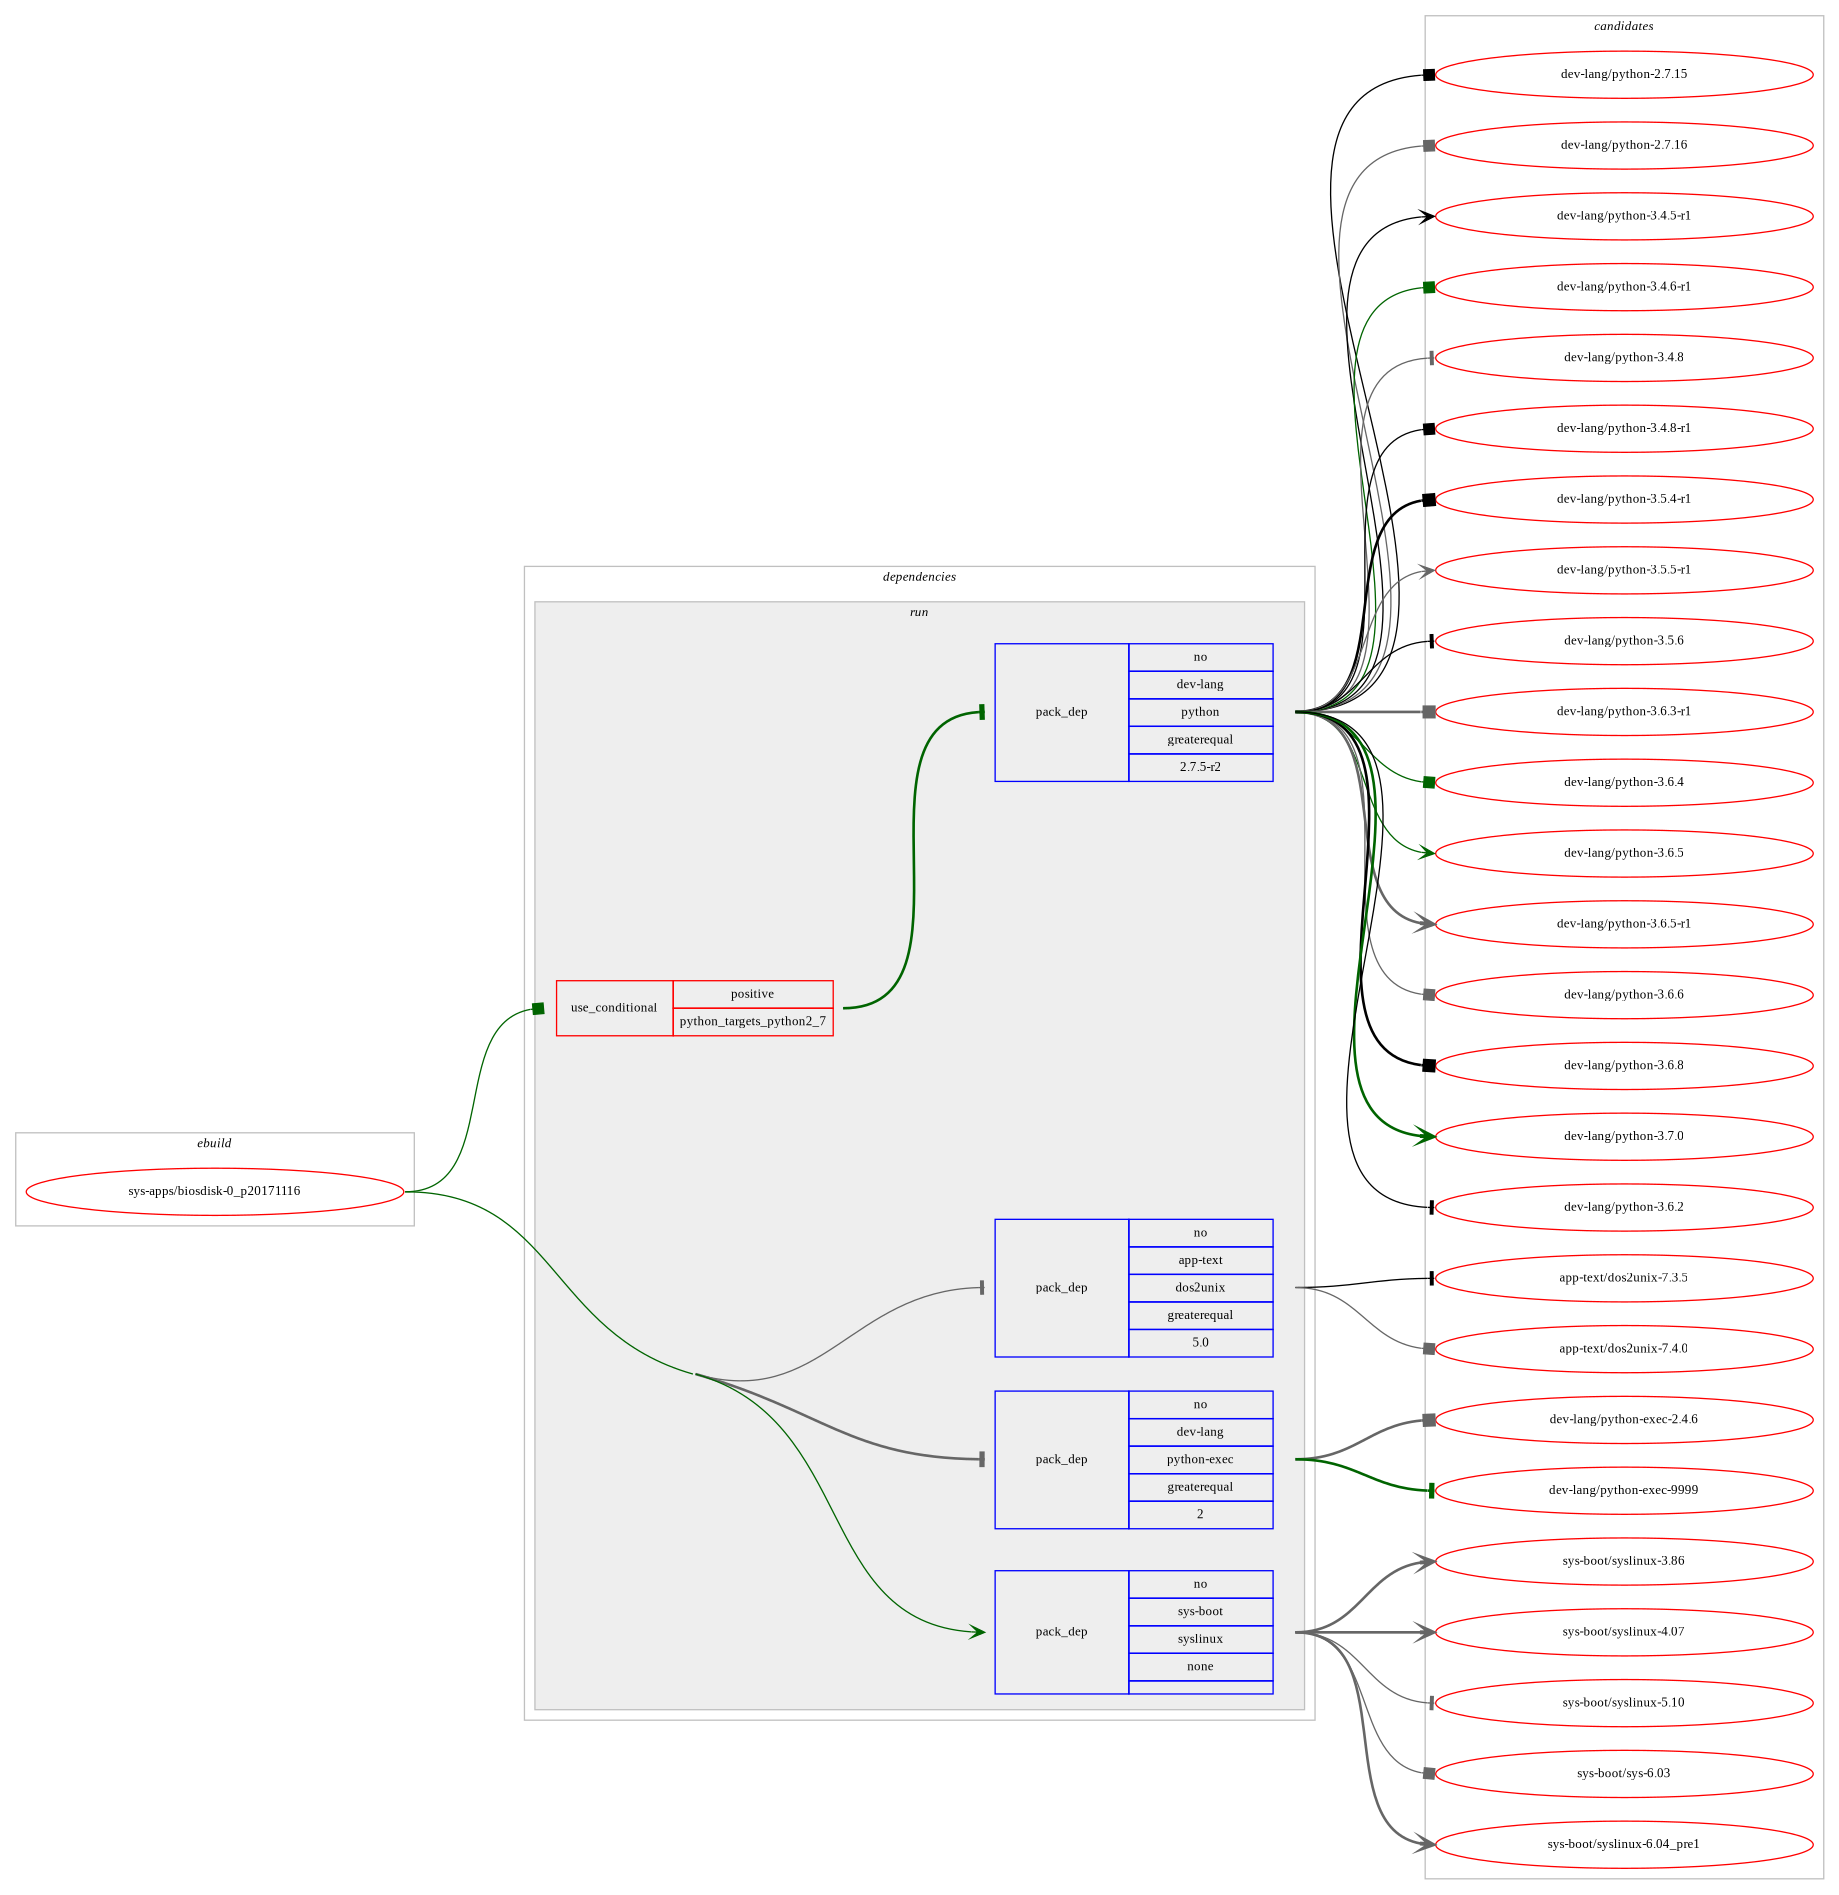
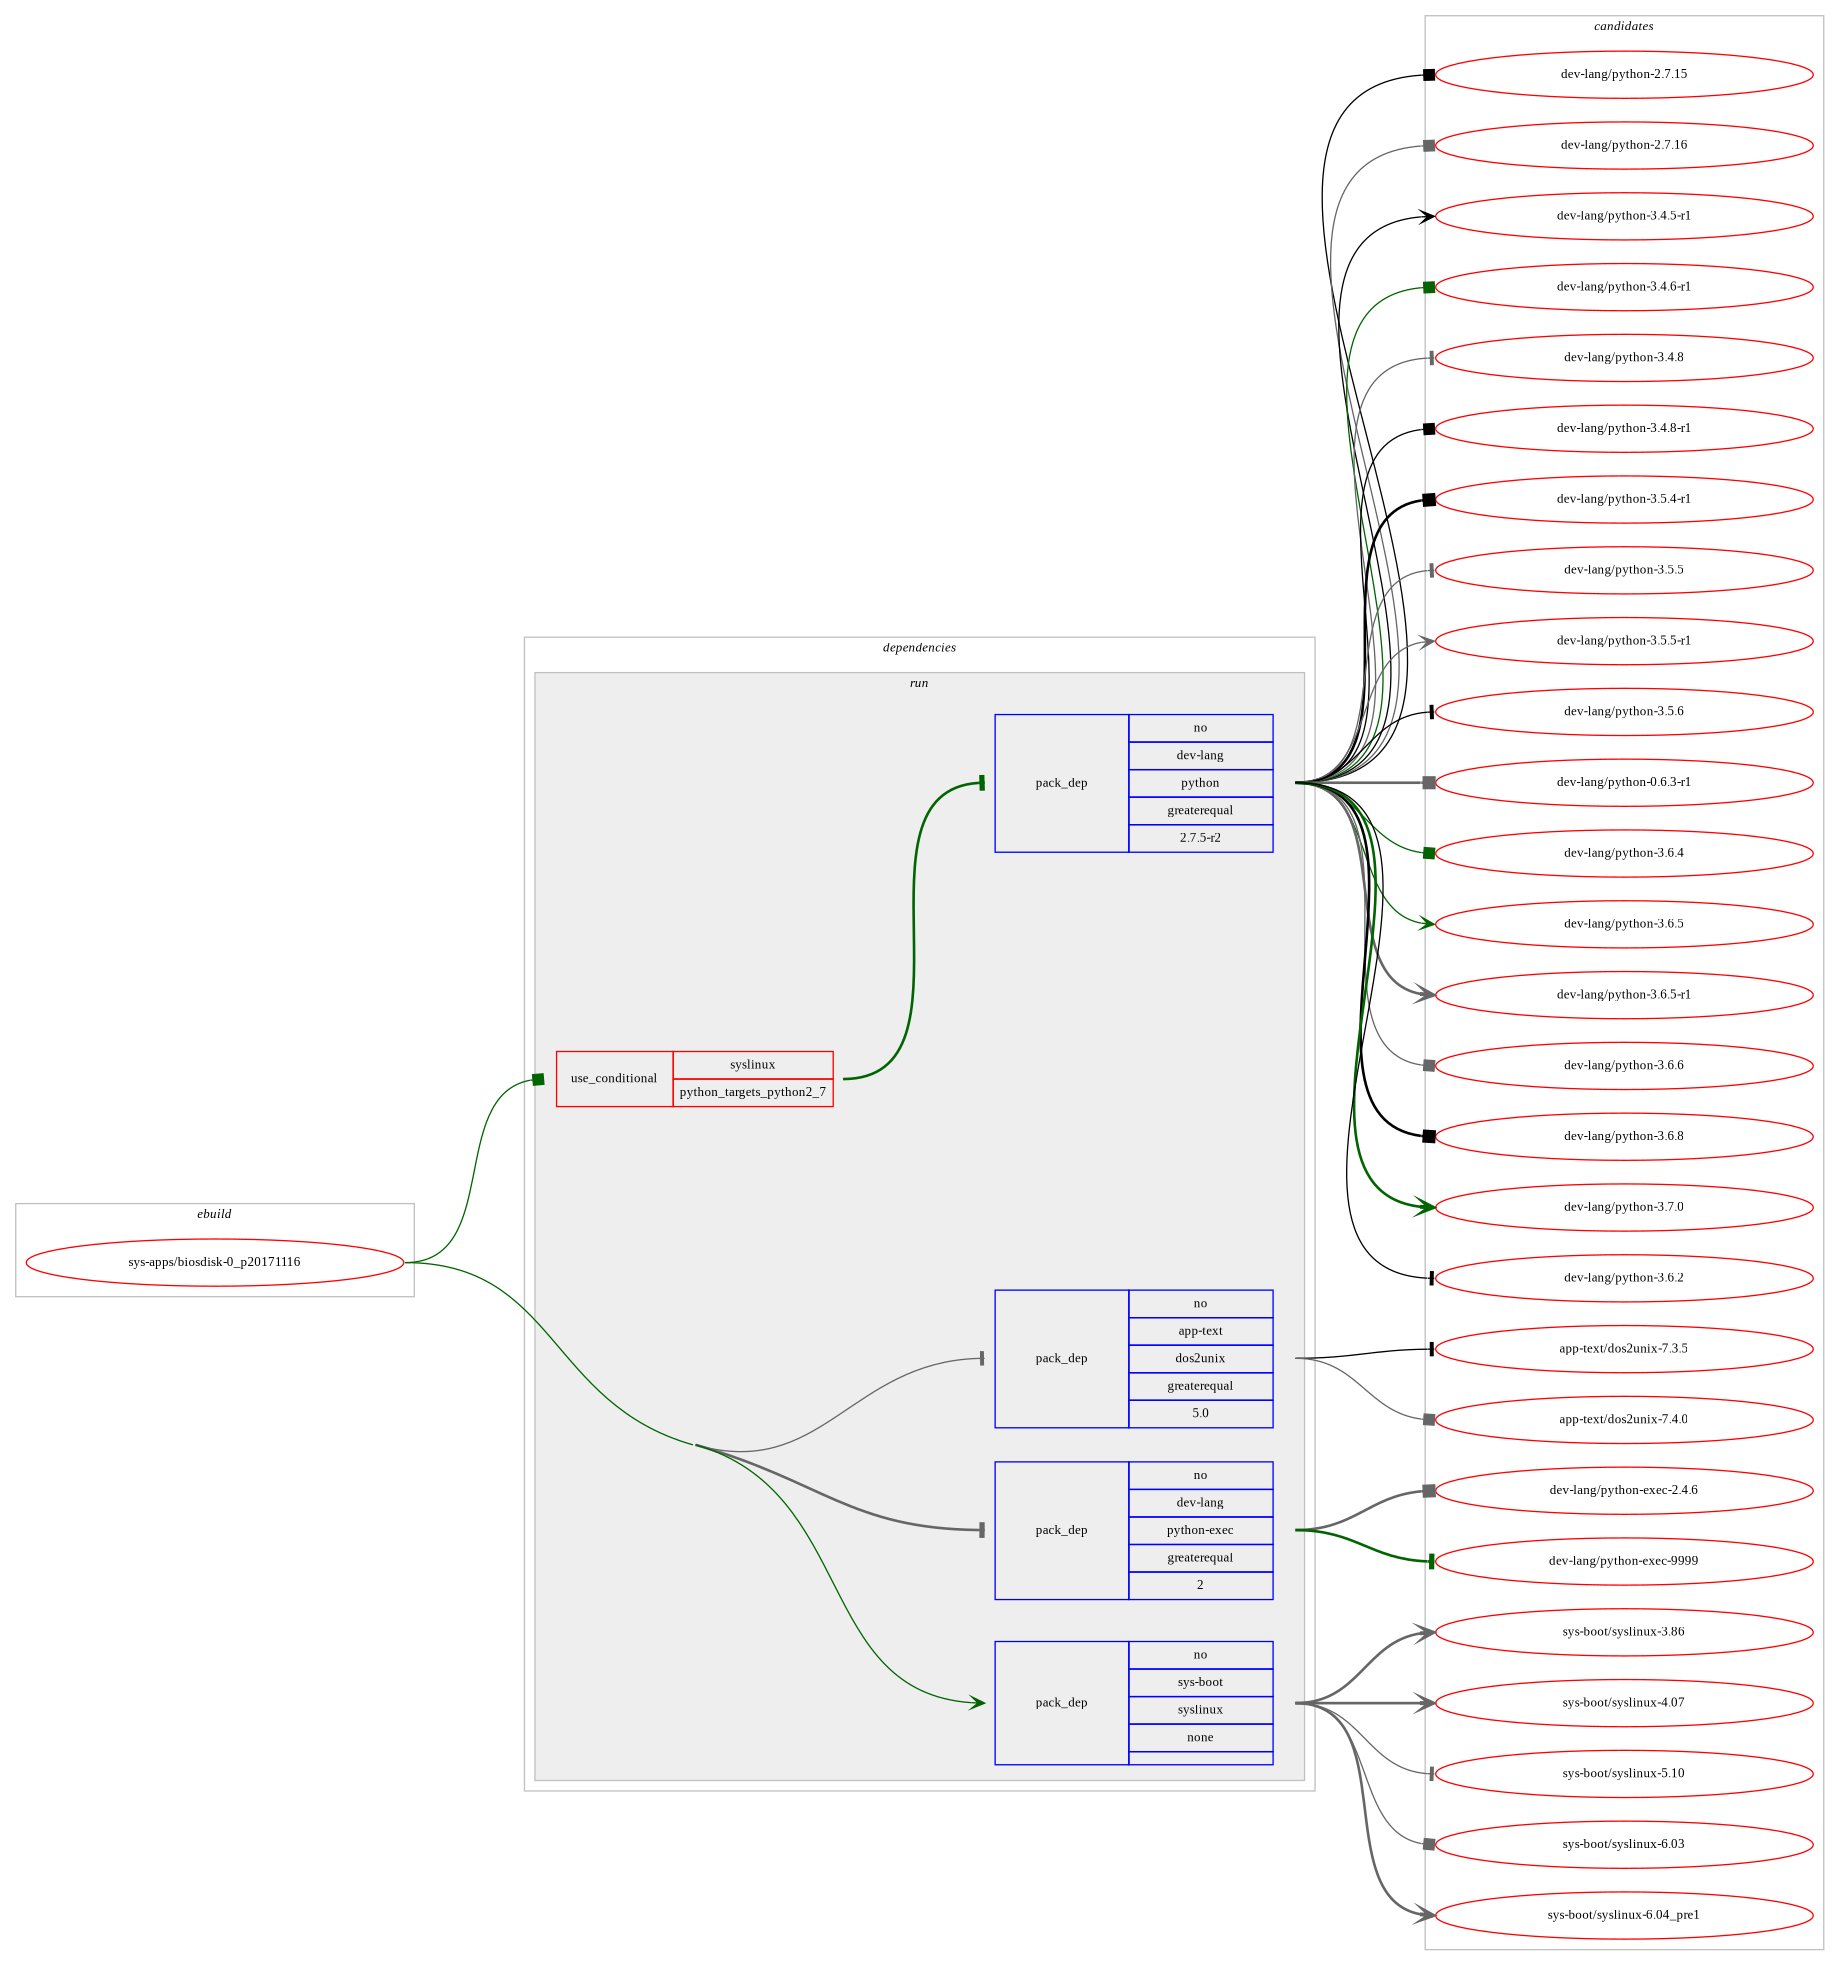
none -> (1624, 570)
(1624, 712) -> (1624, 783)
(753, 994) -> (753, 1065)
(1624, 1774) -> (1624, 1845)
